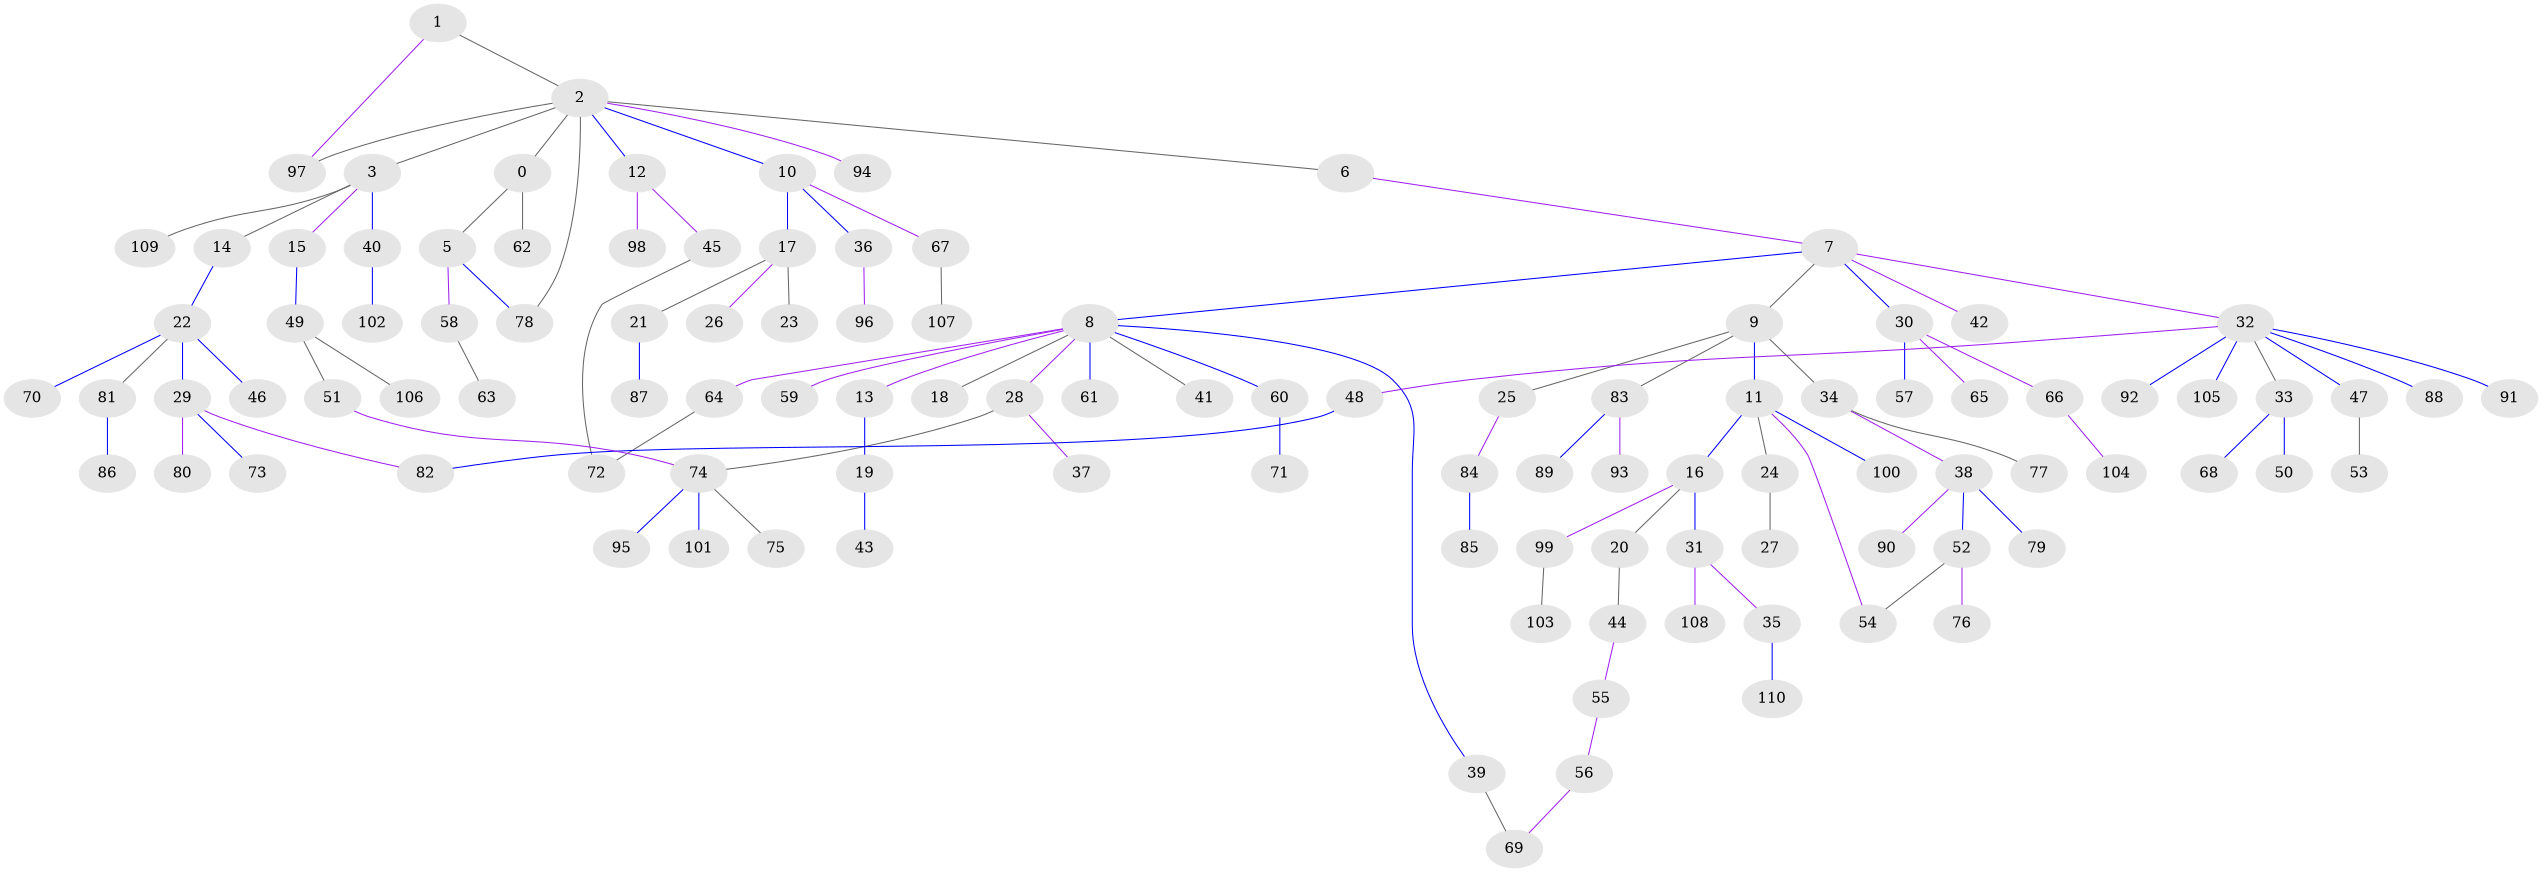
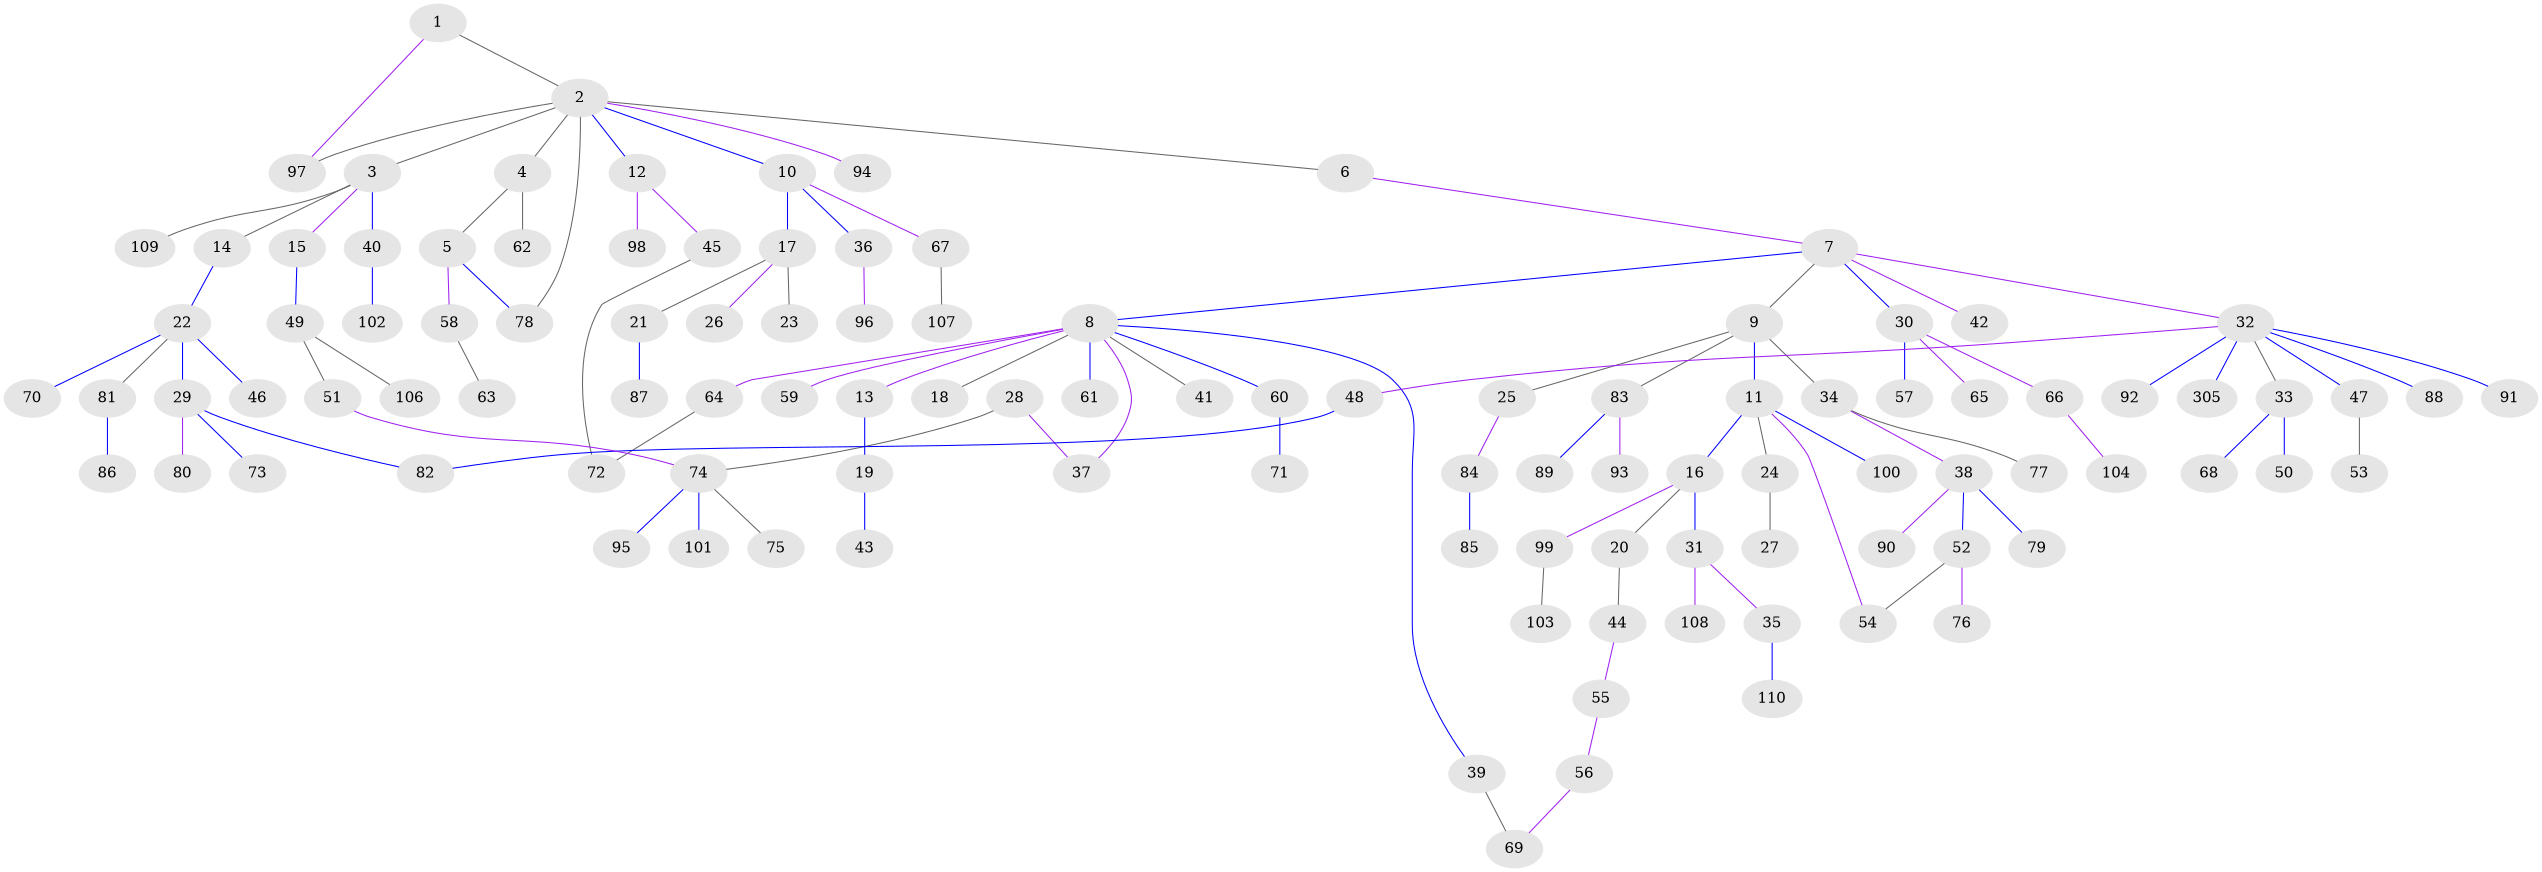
(523, 173) -> (523, 173)
(1053, 361) -> (1131, 401)
(2207, 398) -> (2207, 398)
(301, 443) -> (301, 443)
